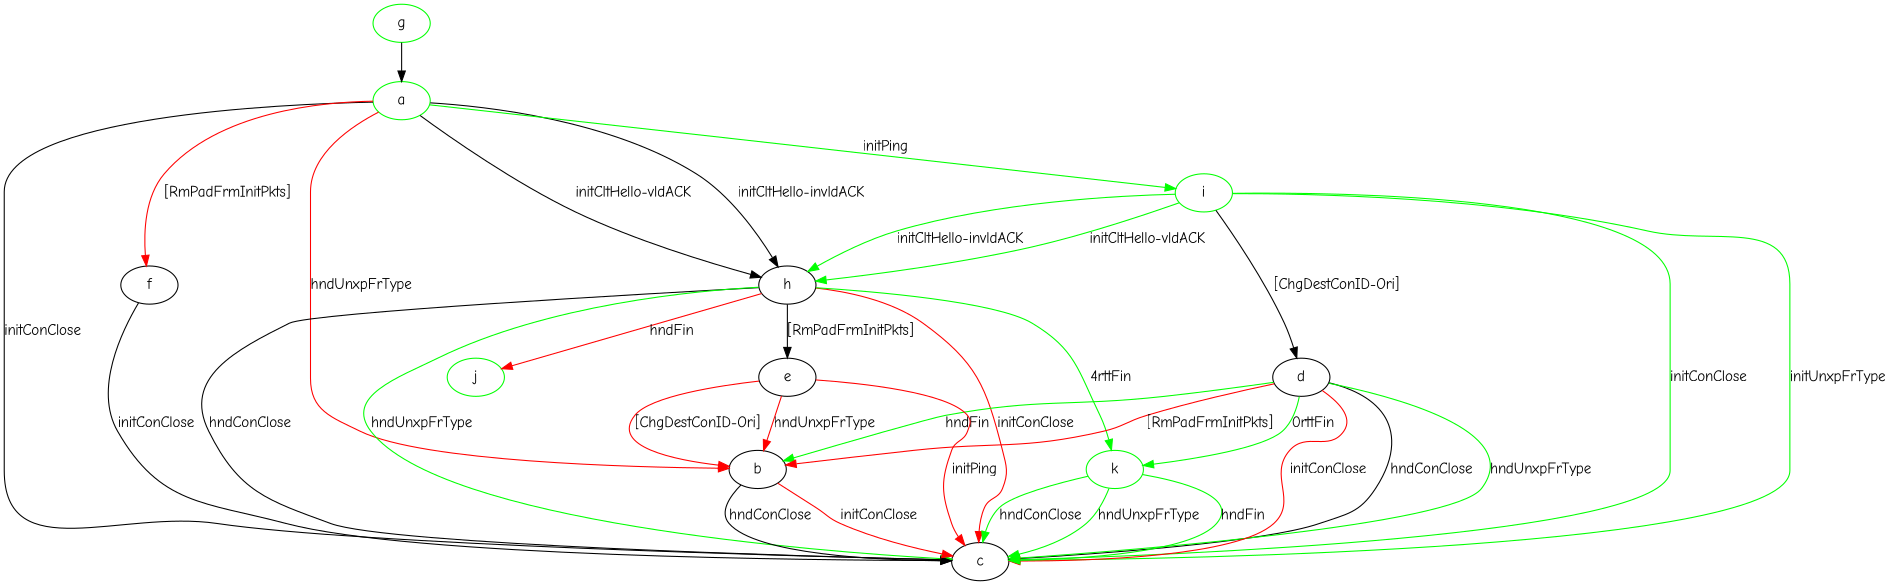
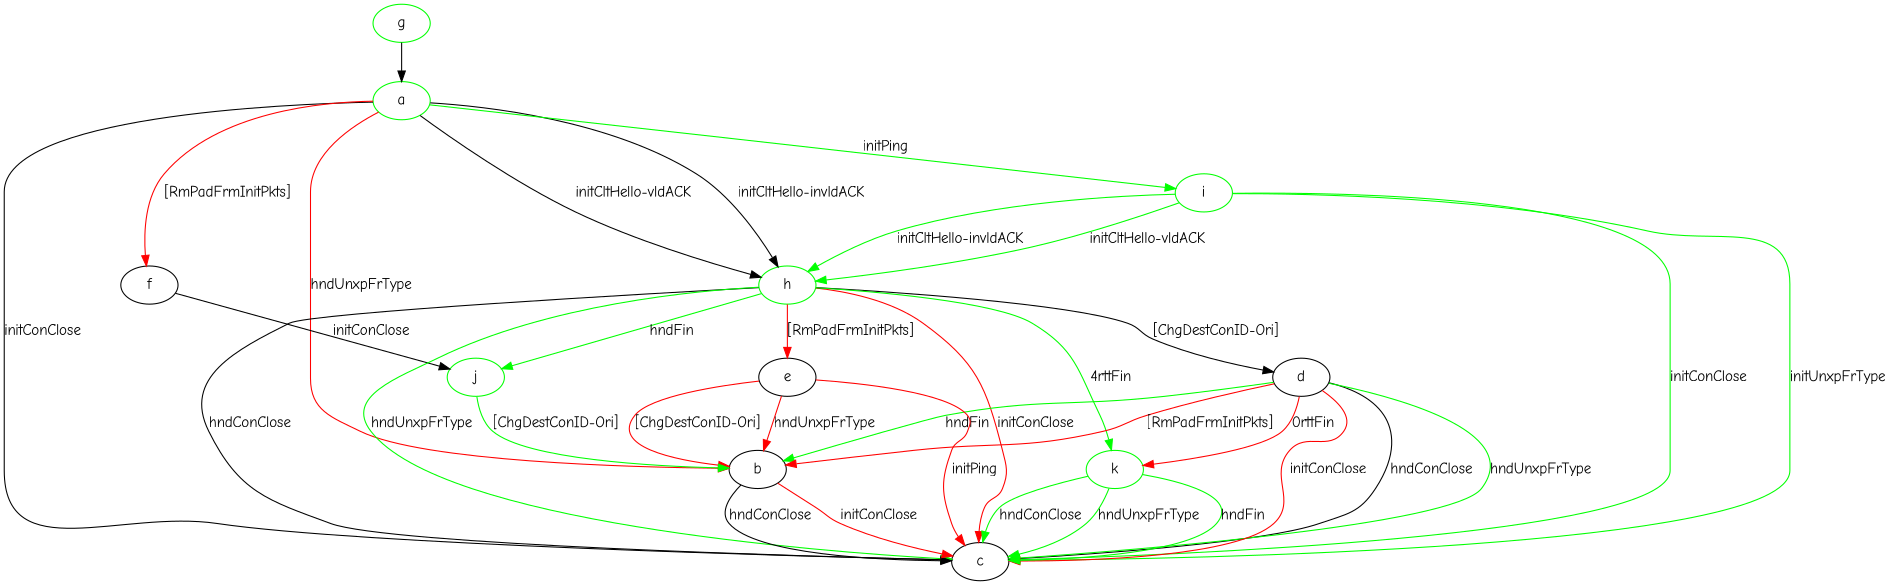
(1259, 277) -> (1045, 307)
(787, 285) -> (787, 285)
(787, 326) -> (787, 326)
(637, 330) -> (637, 330)
(1239, 449) -> (1239, 449)
none -> (577, 457)
(273, 520) -> (301, 328)
